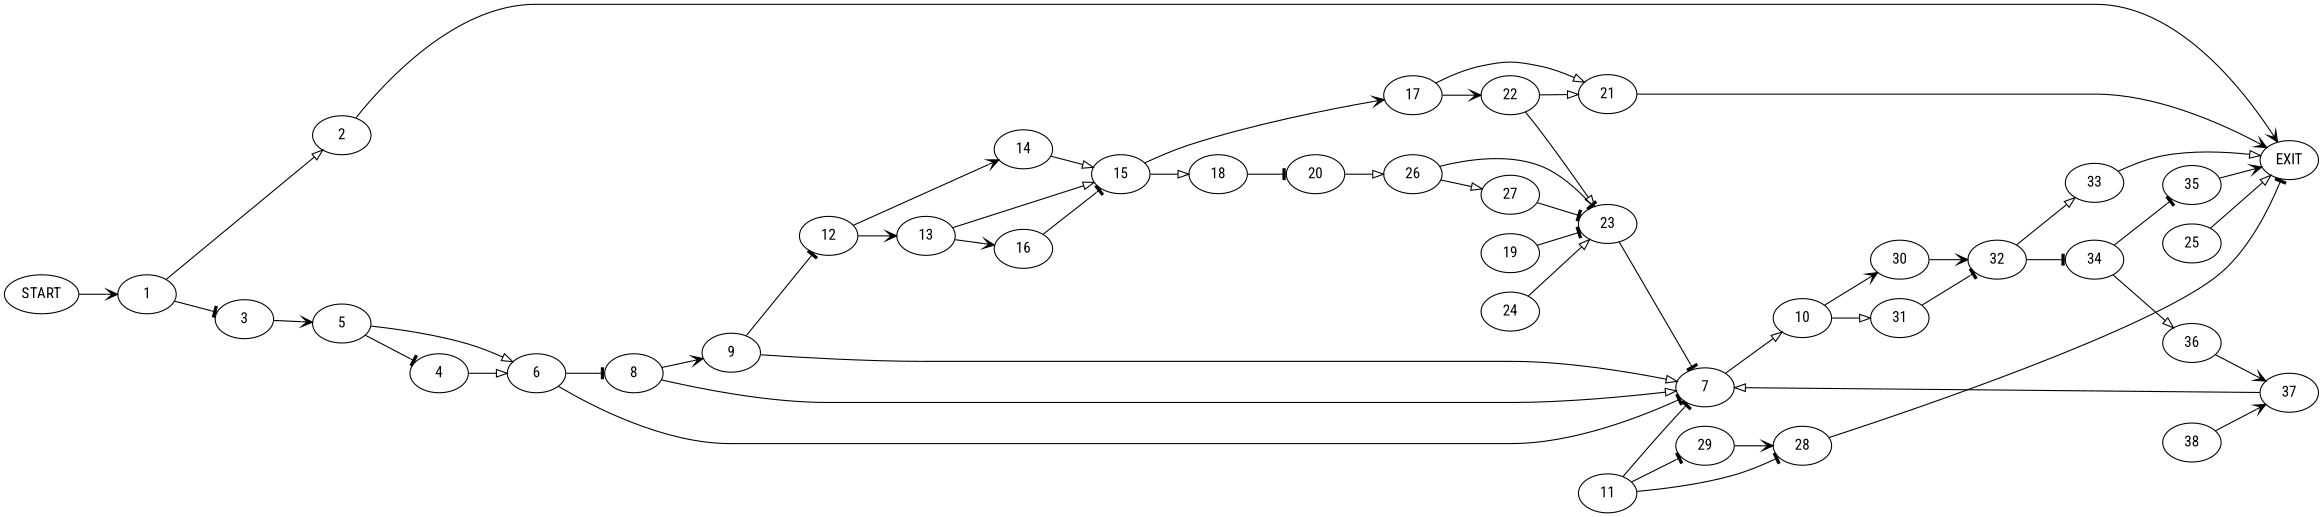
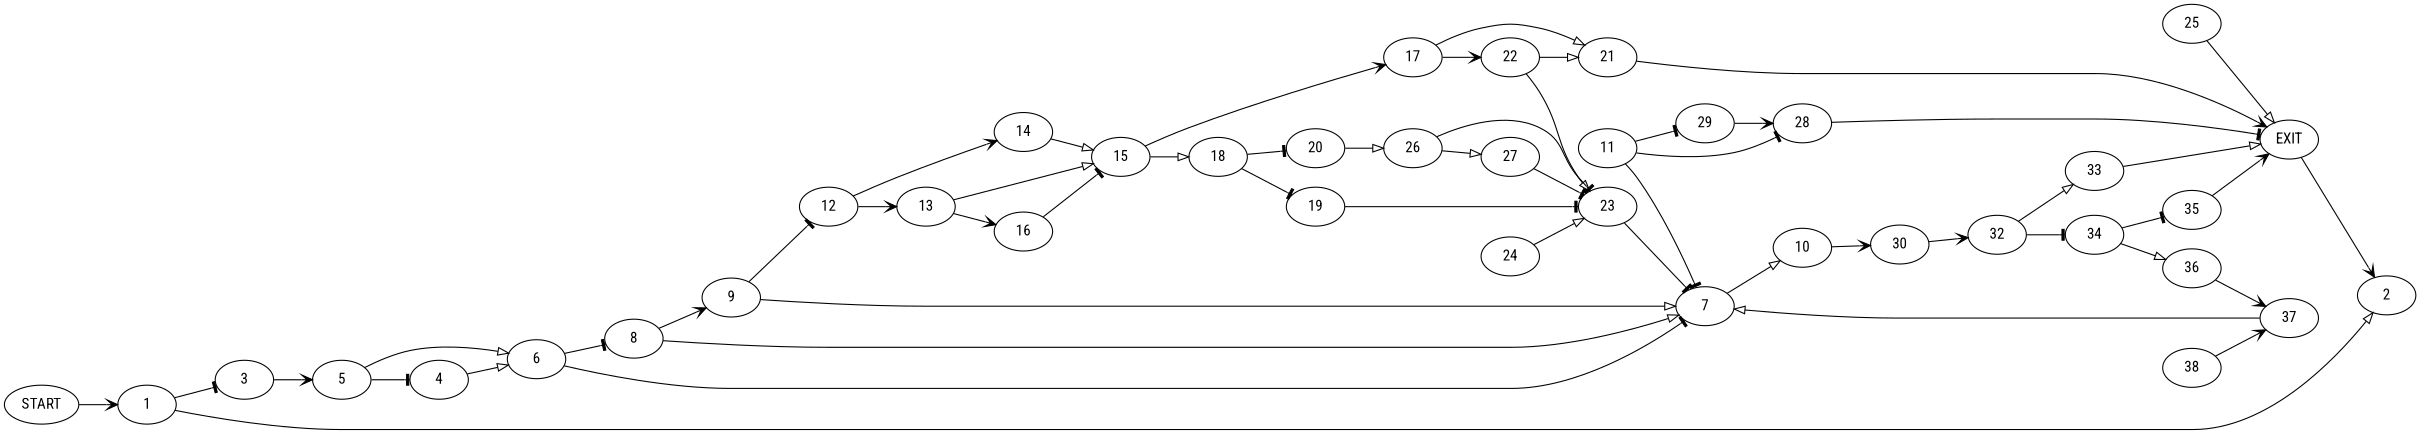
(1319, 4) -> (2335, 213)
none -> (1264, 180)
(1900, 318) -> none
